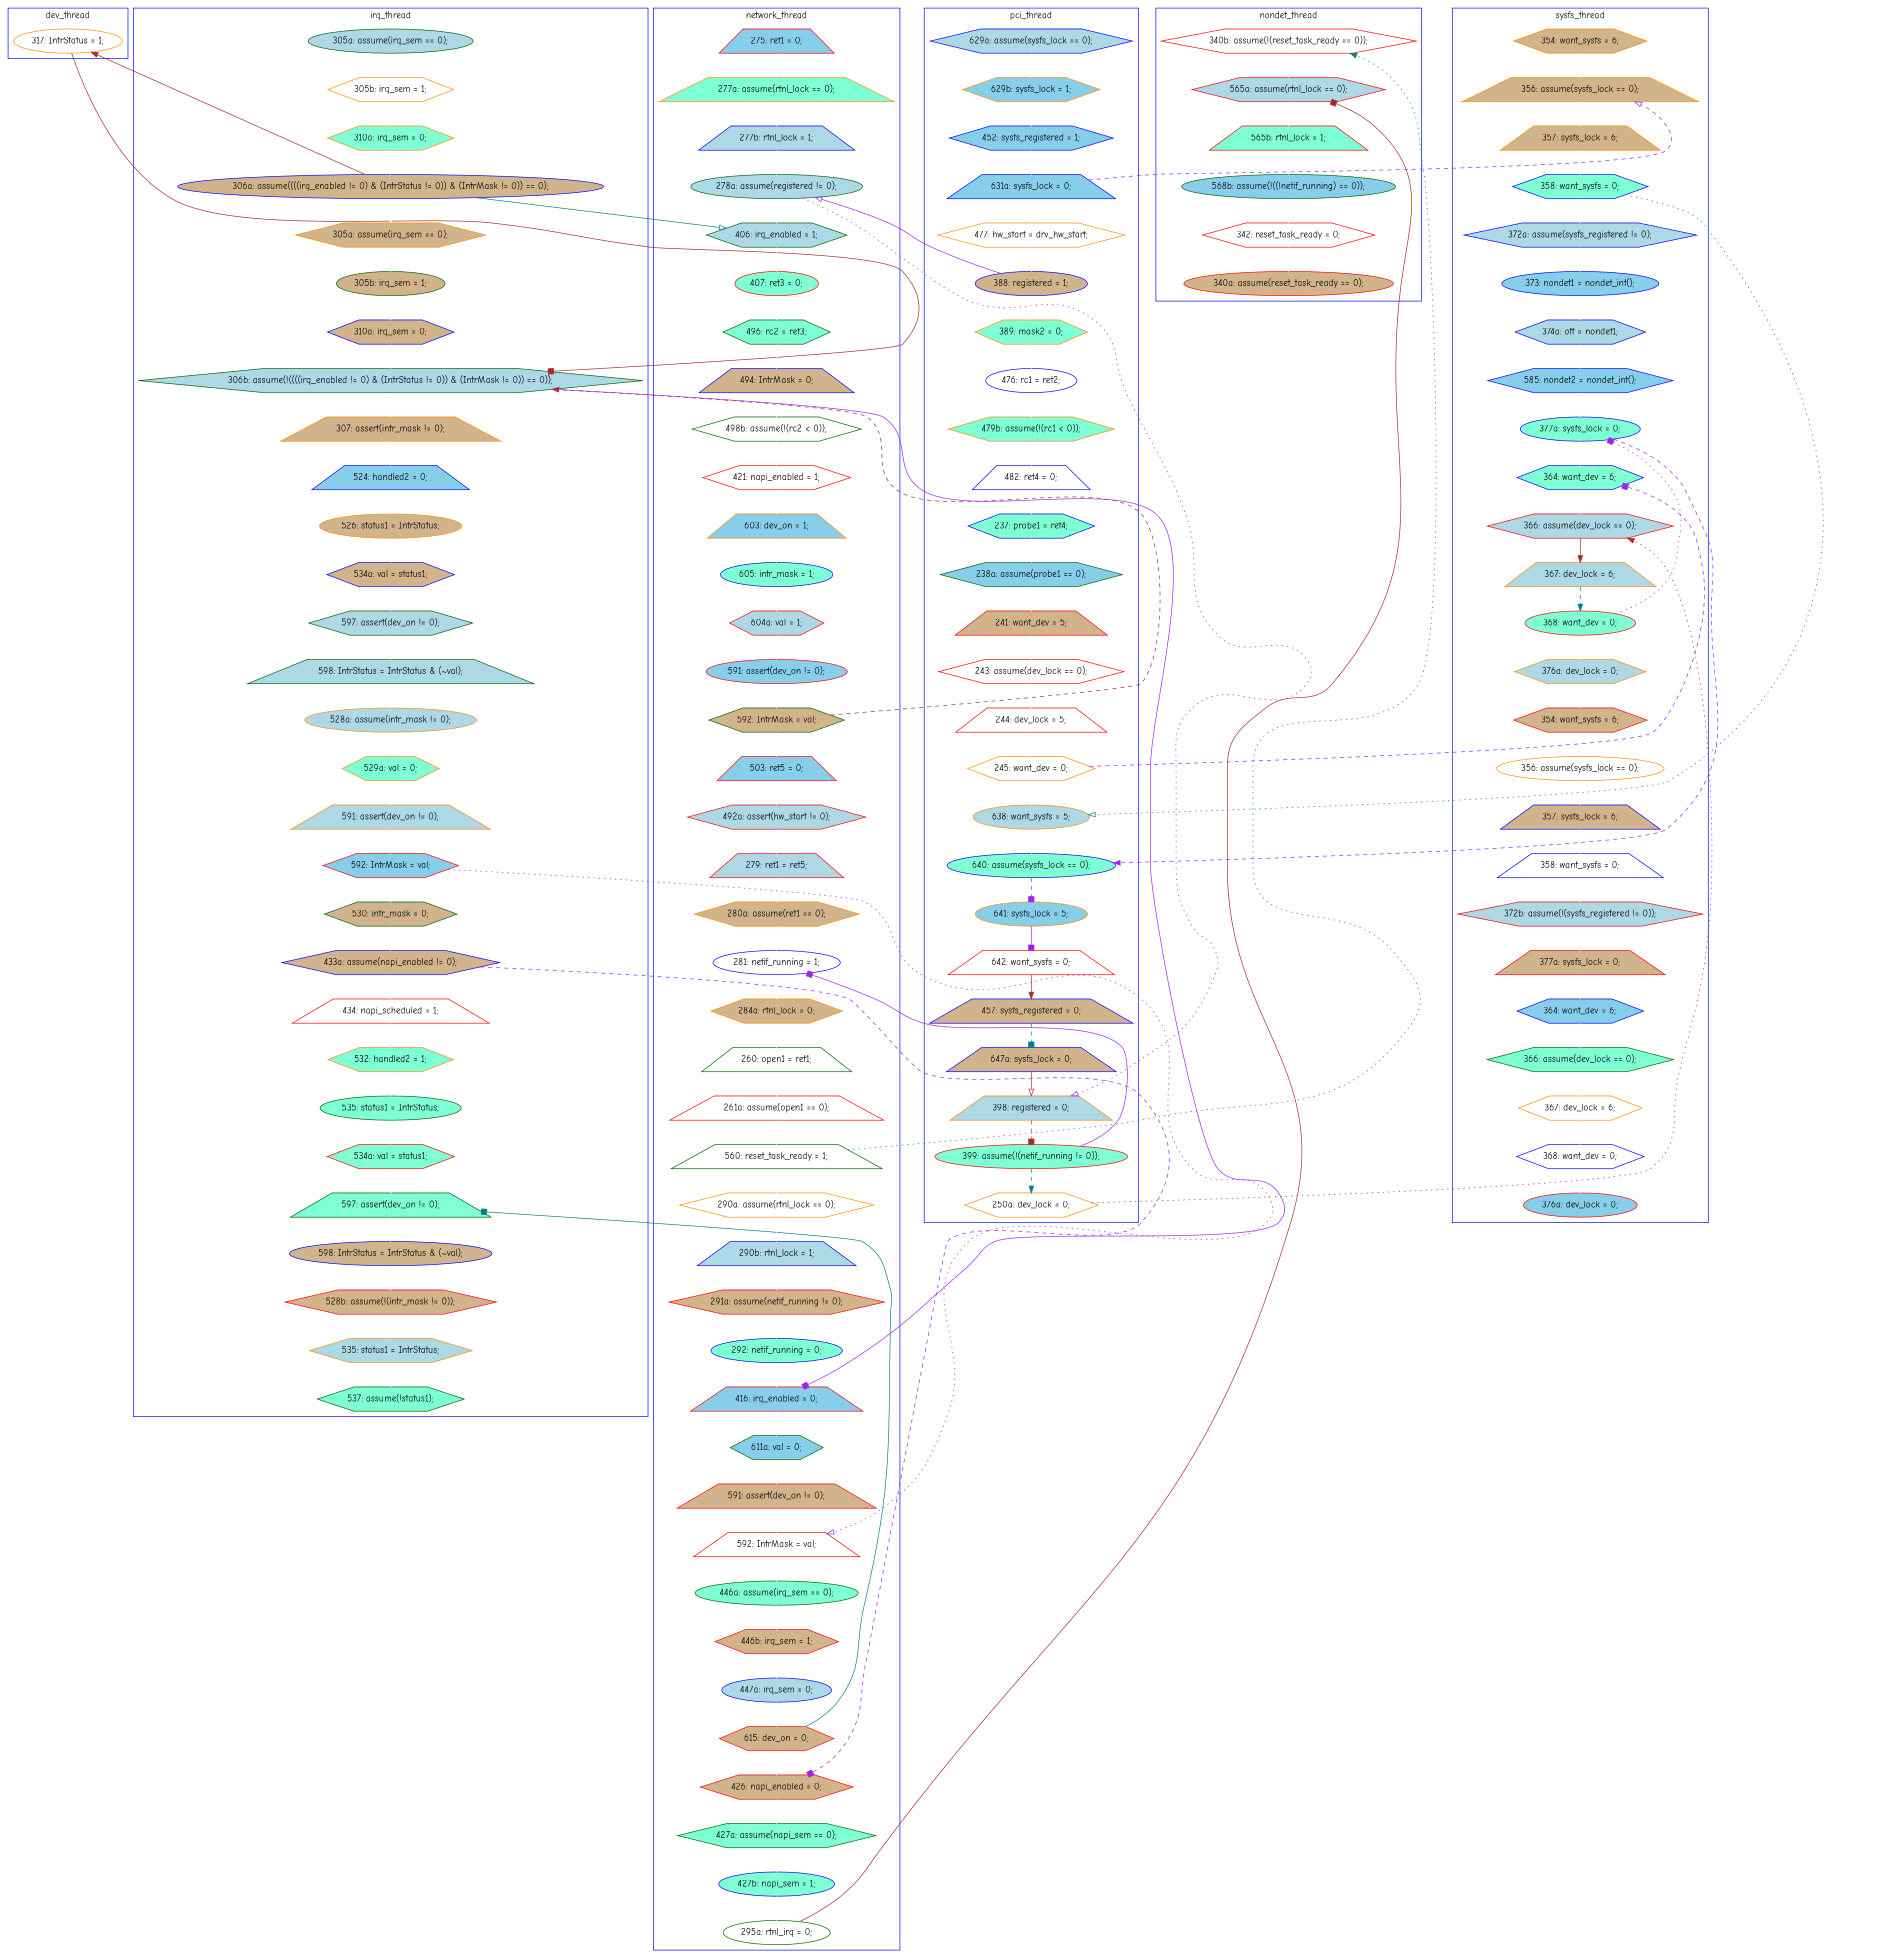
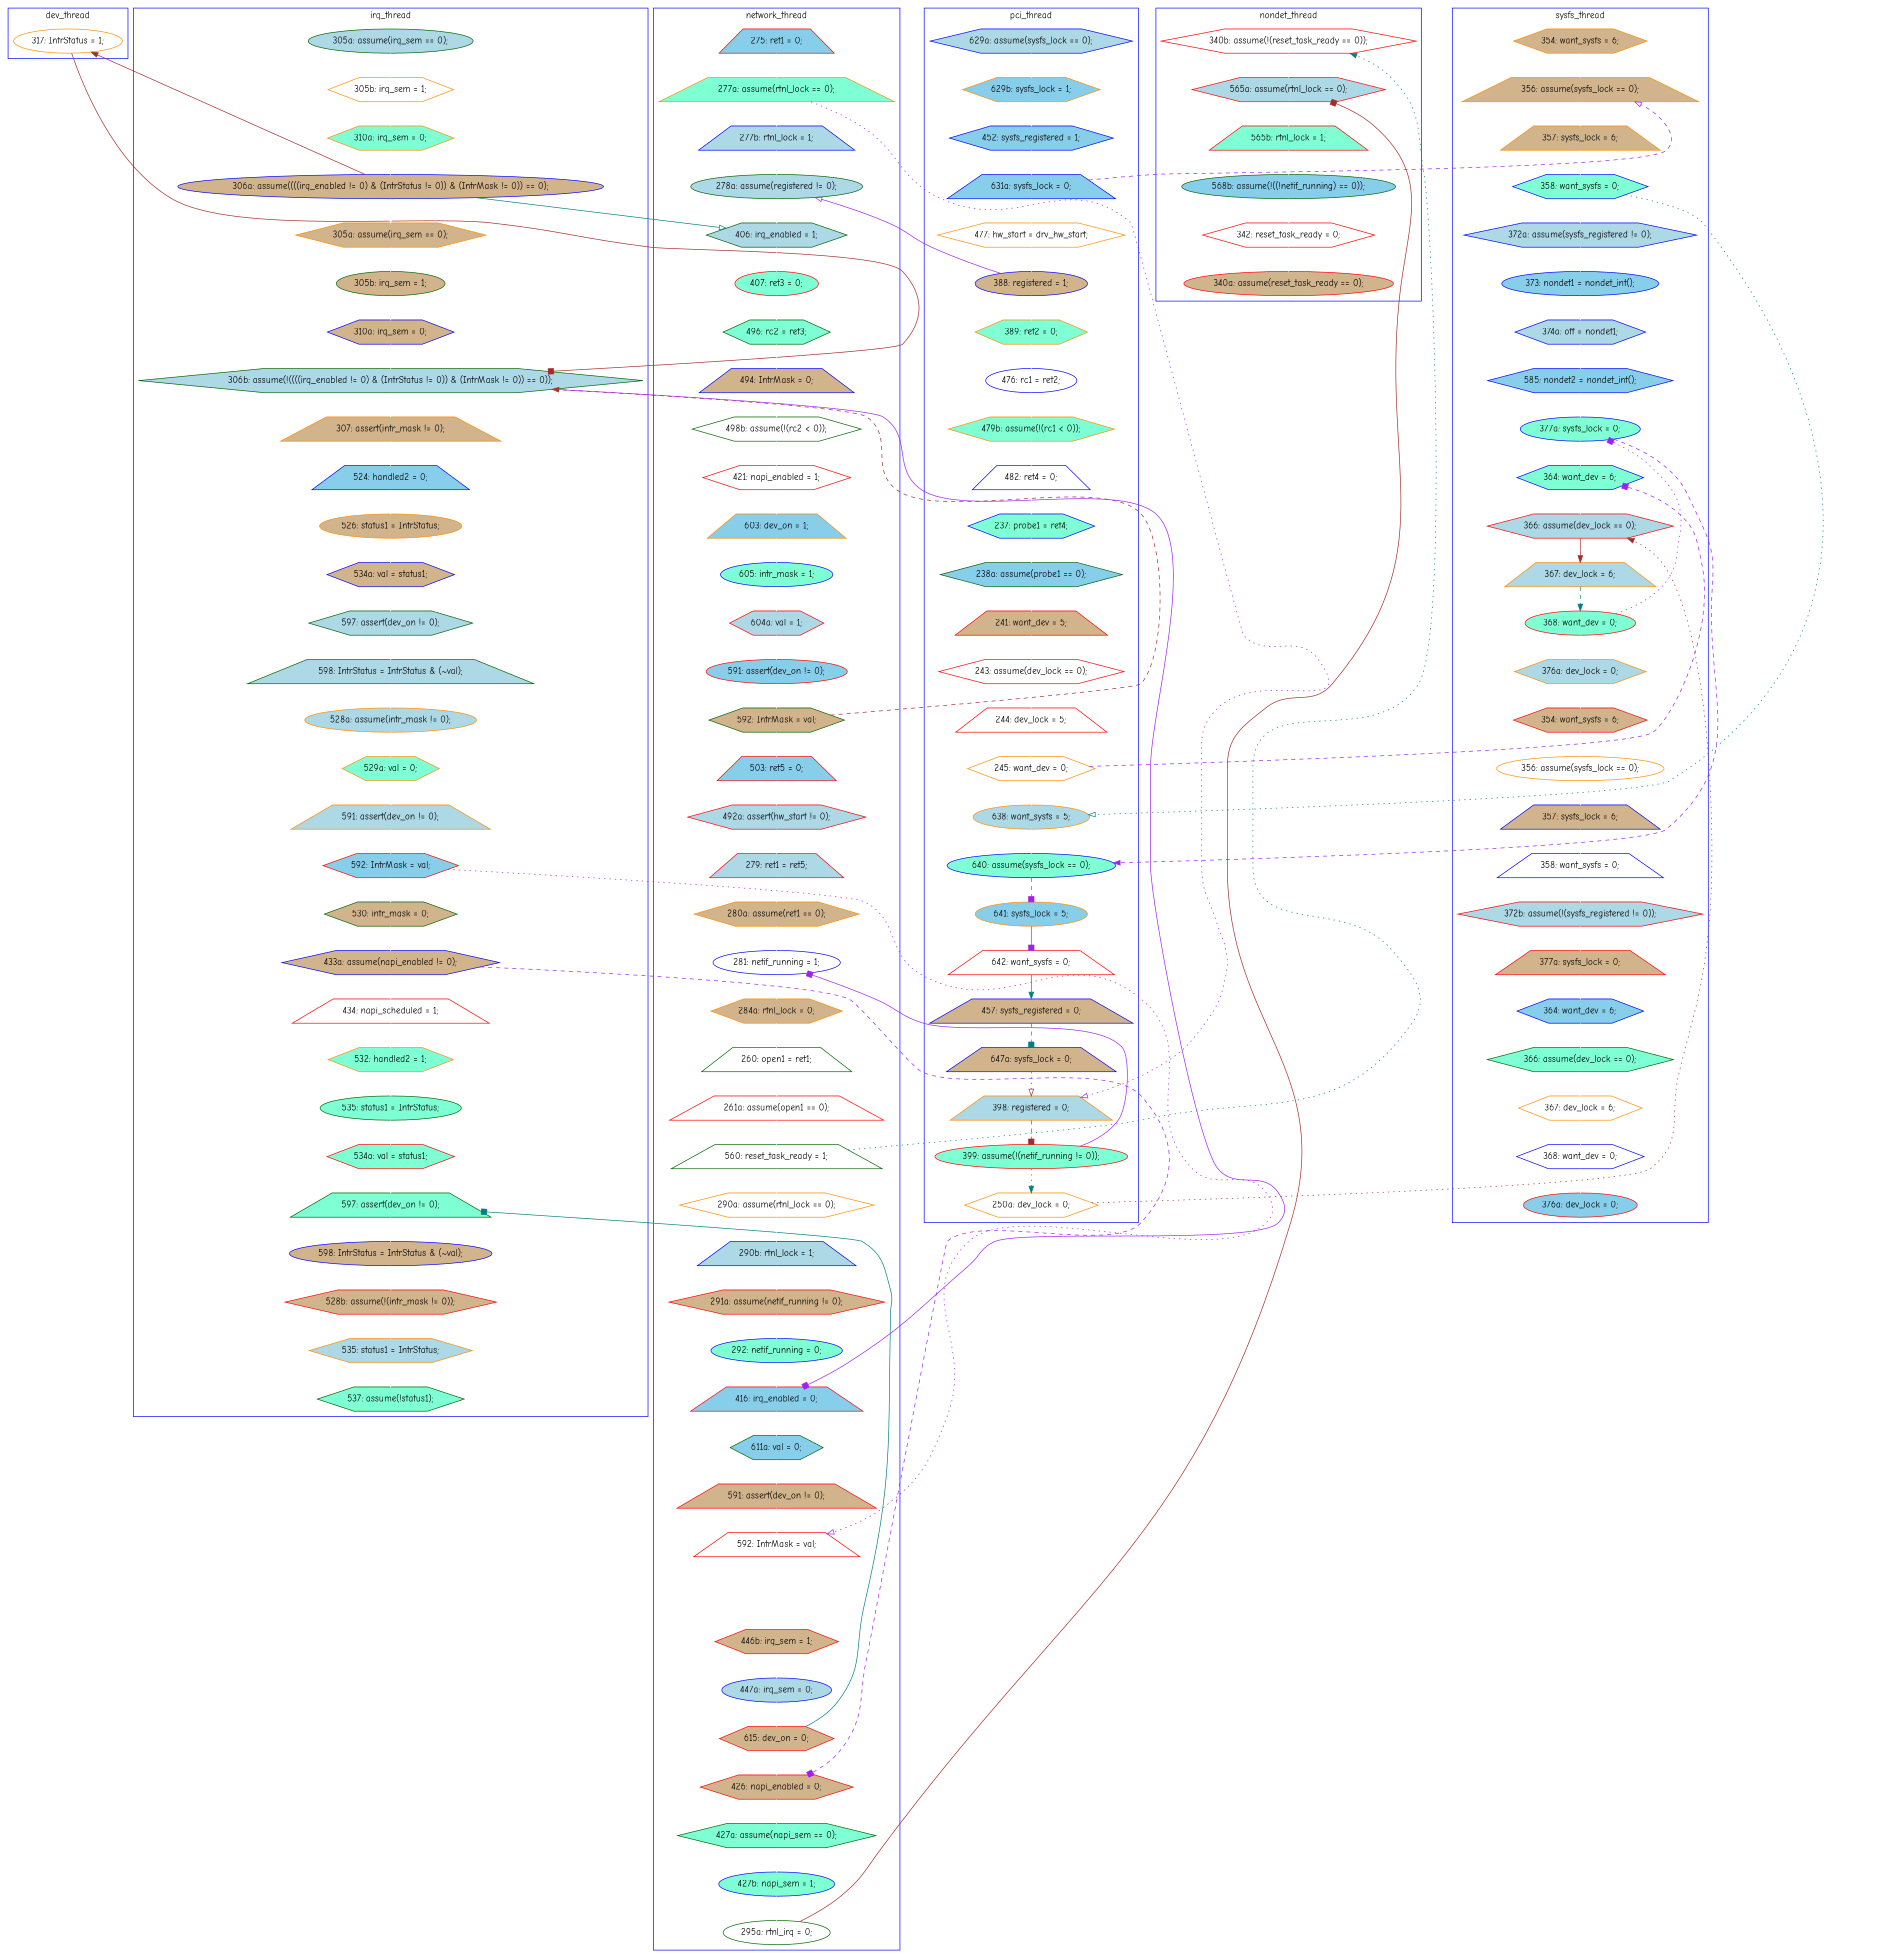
(1031, 332) -> (1031, 332)
(1239, 646) -> (1231, 590)
(1031, 987) -> (1031, 987)
(1031, 1083) -> (1031, 1083)
(1031, 1178) -> (1031, 1178)
(777, 1593) -> none
